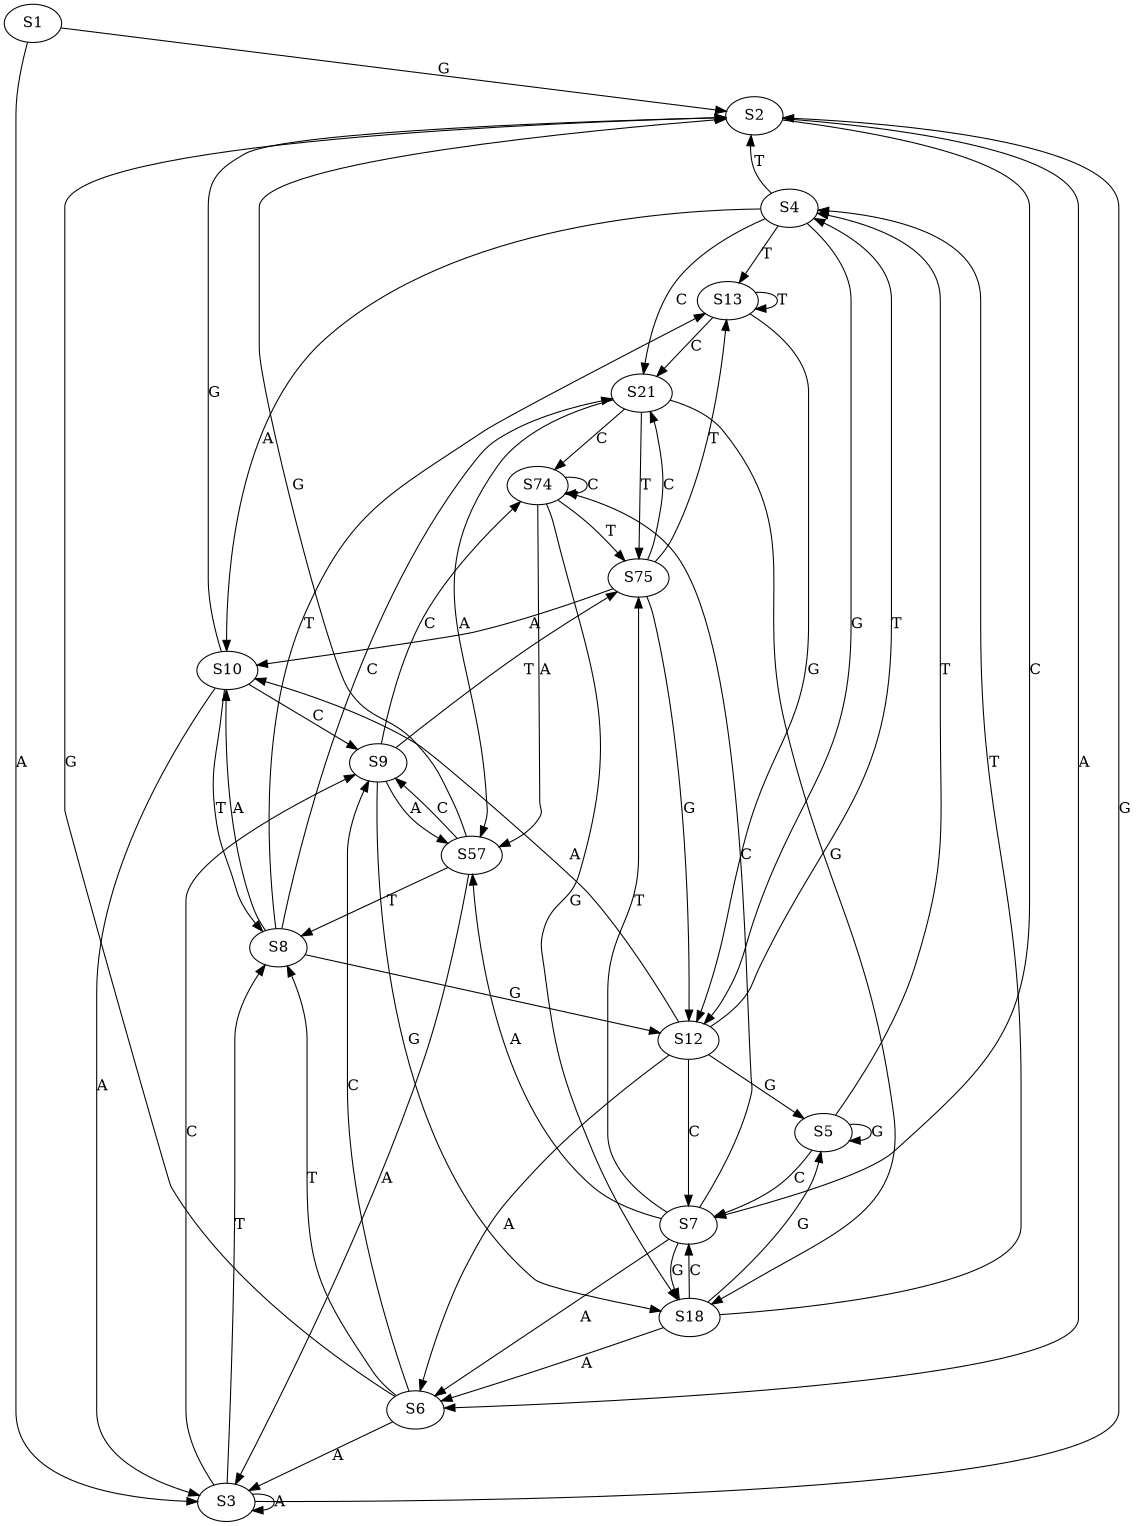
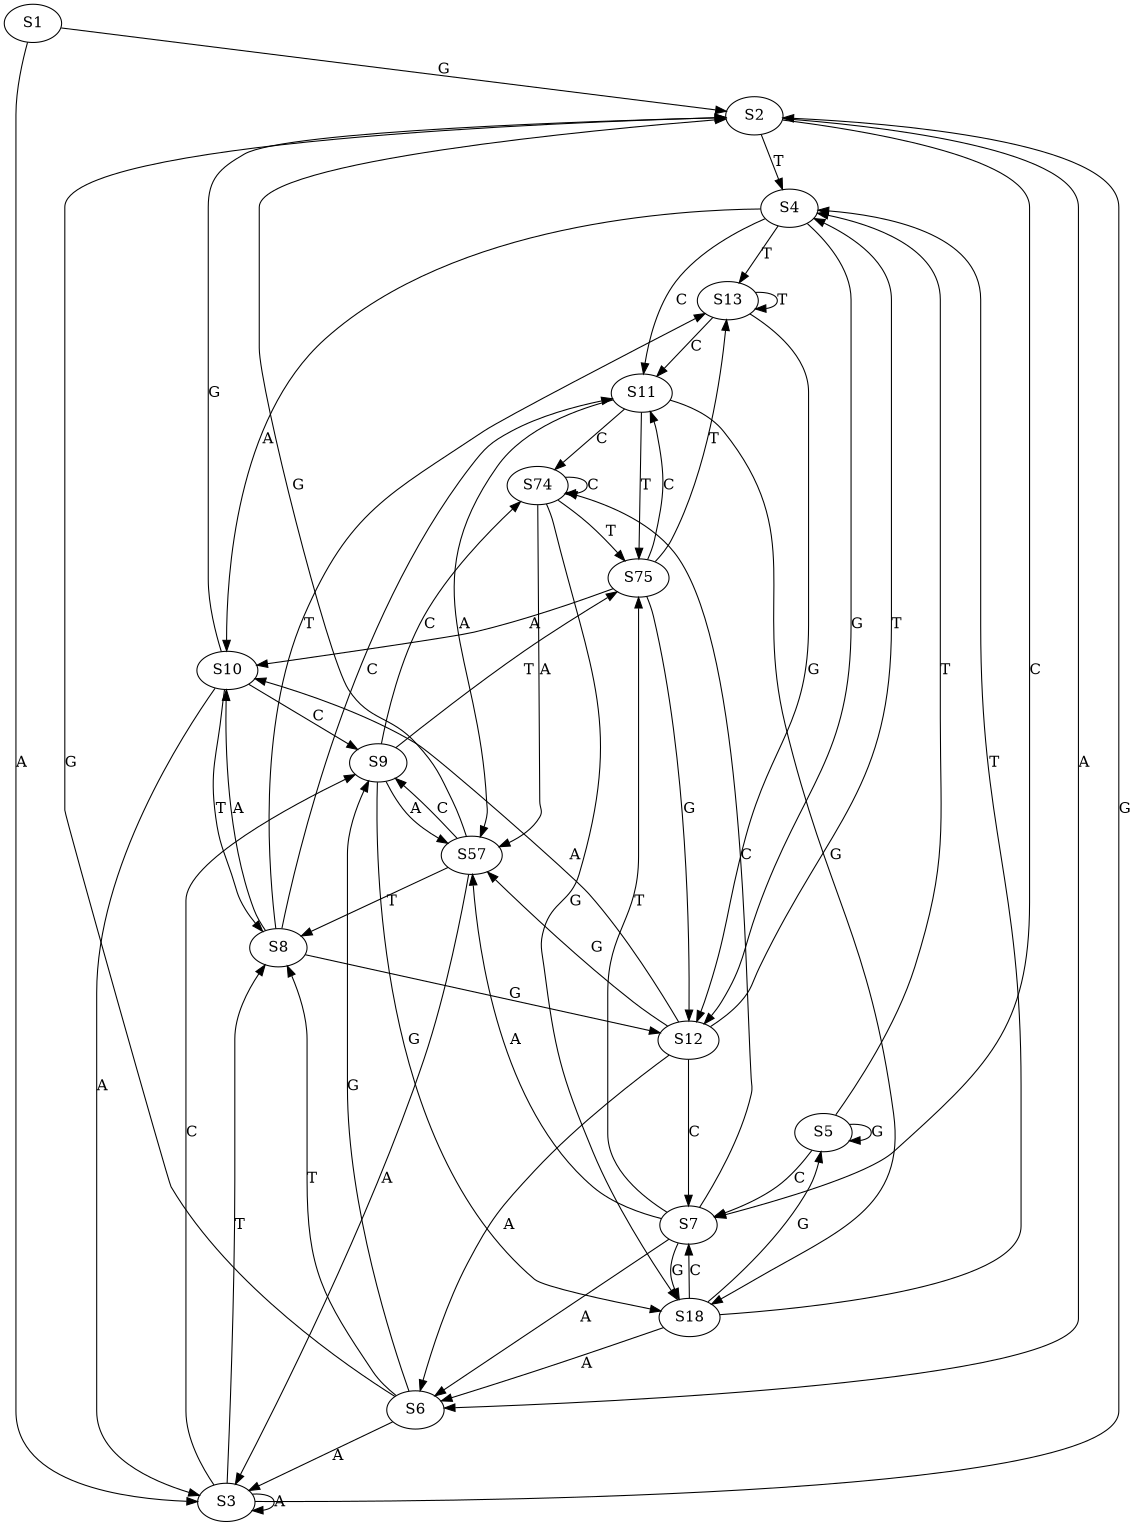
(755, 172) -> (770, 157)
(642, 393) -> (642, 393)
(743, 1078) -> (579, 956)
(353, 1086) -> (353, 1086)
